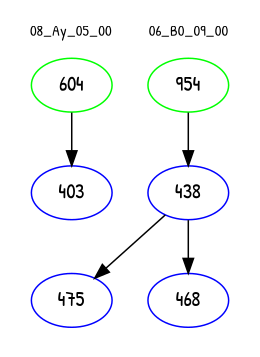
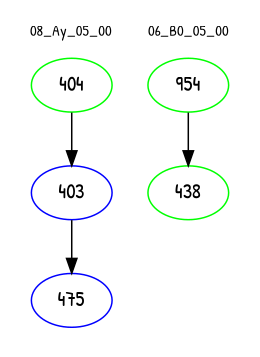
(189, 32) -> (189, 32)
(72, 85) -> (72, 85)
(188, 193) -> (188, 193)
(146, 232) -> (72, 239)
(188, 300) -> none
